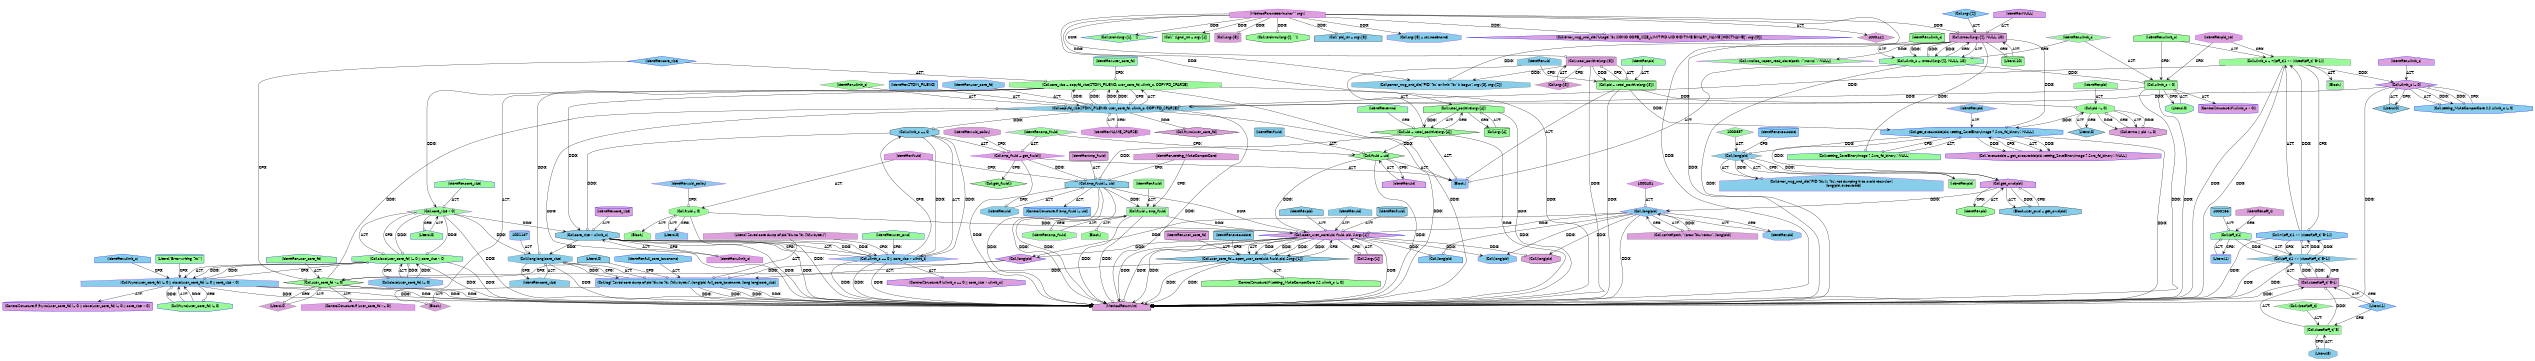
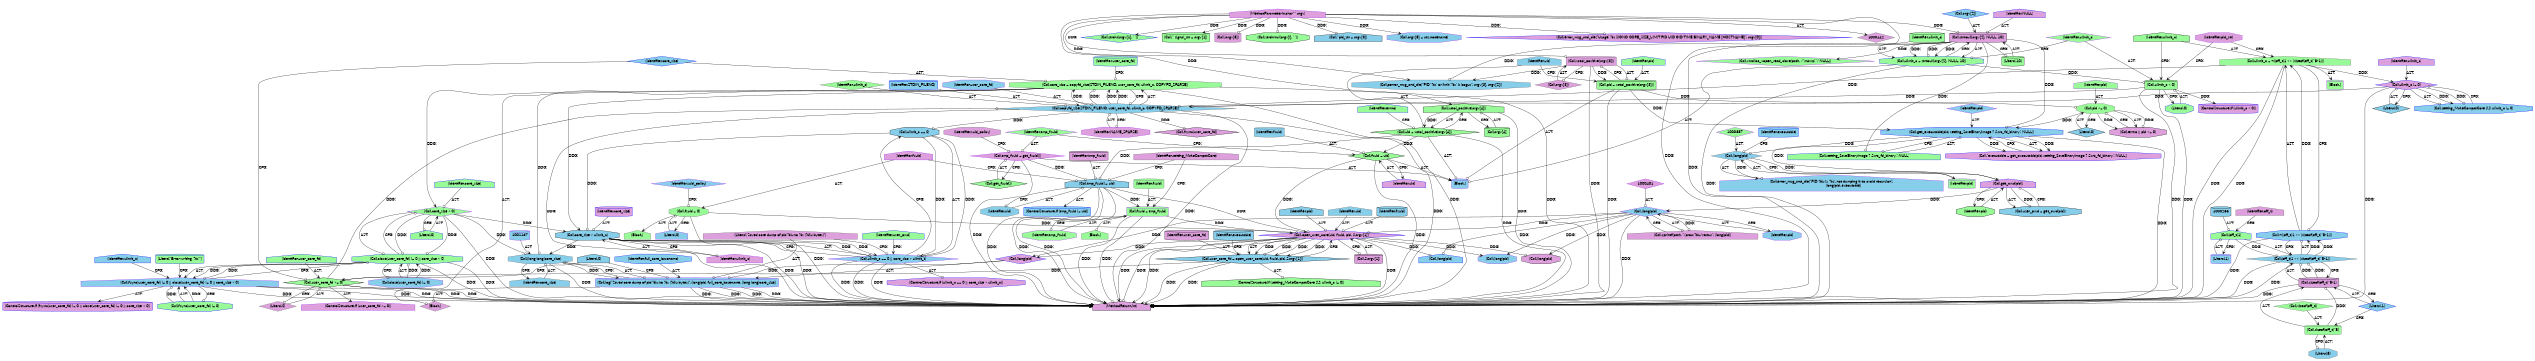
(2206, 97) -> (2206, 97)
(968, 143) -> (998, 169)
(2040, 212) -> (2040, 212)
